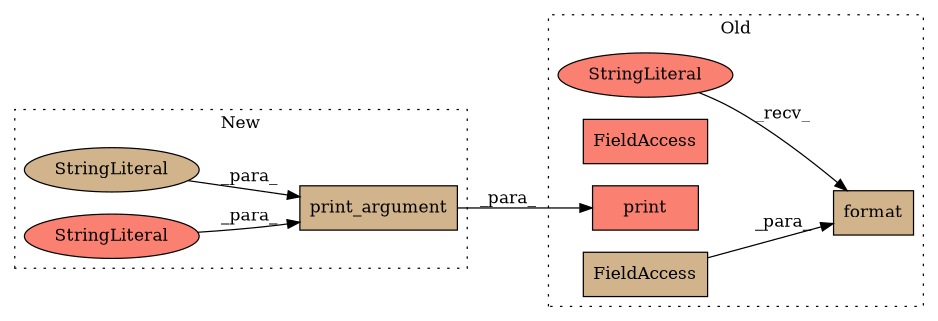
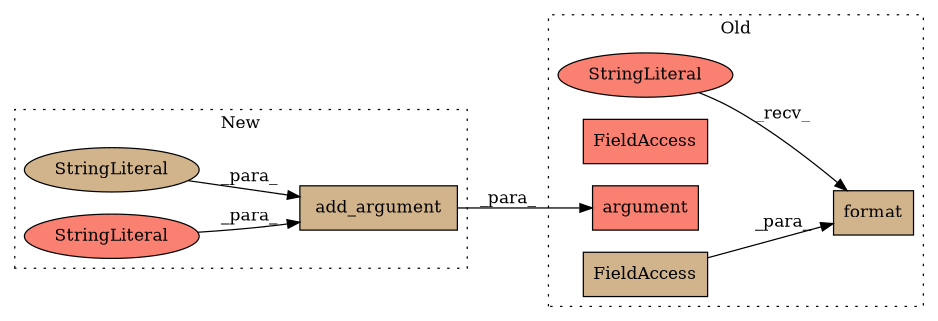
(379, 208) -> (379, 208)
(645, 208) -> (645, 208)
